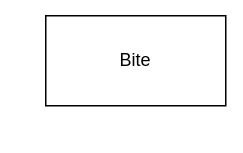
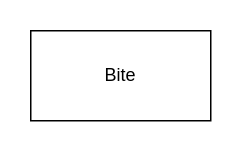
(136, 61) -> (121, 76)
